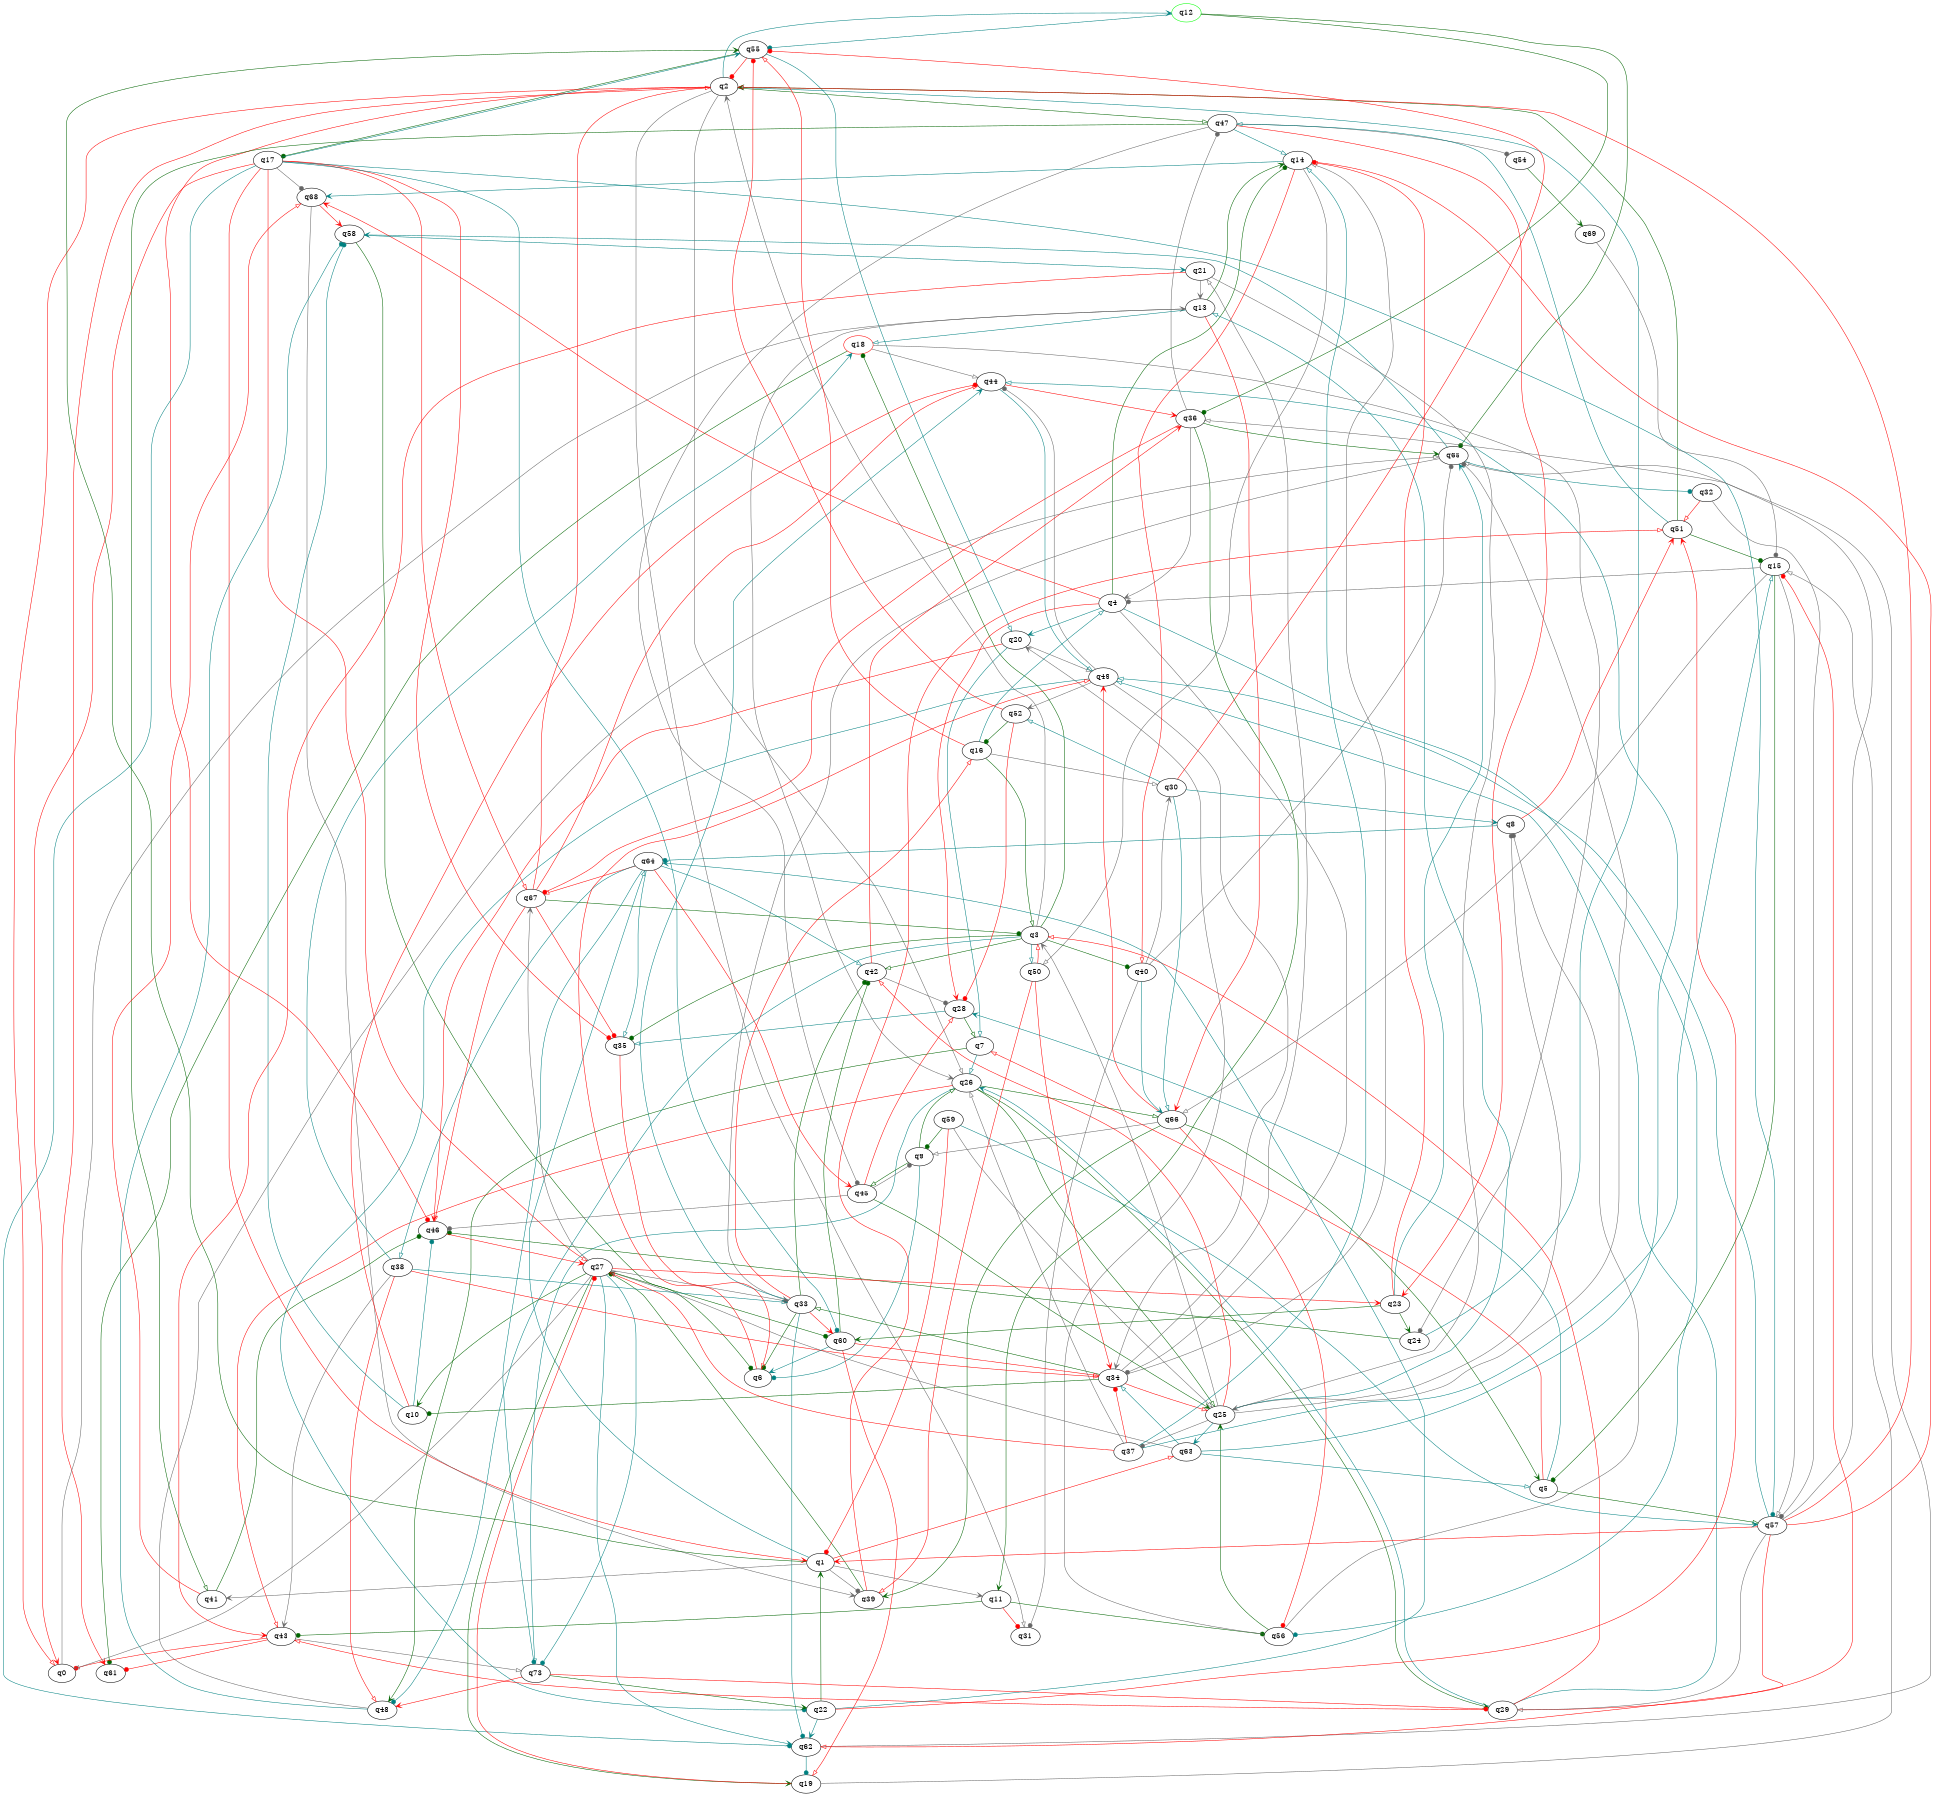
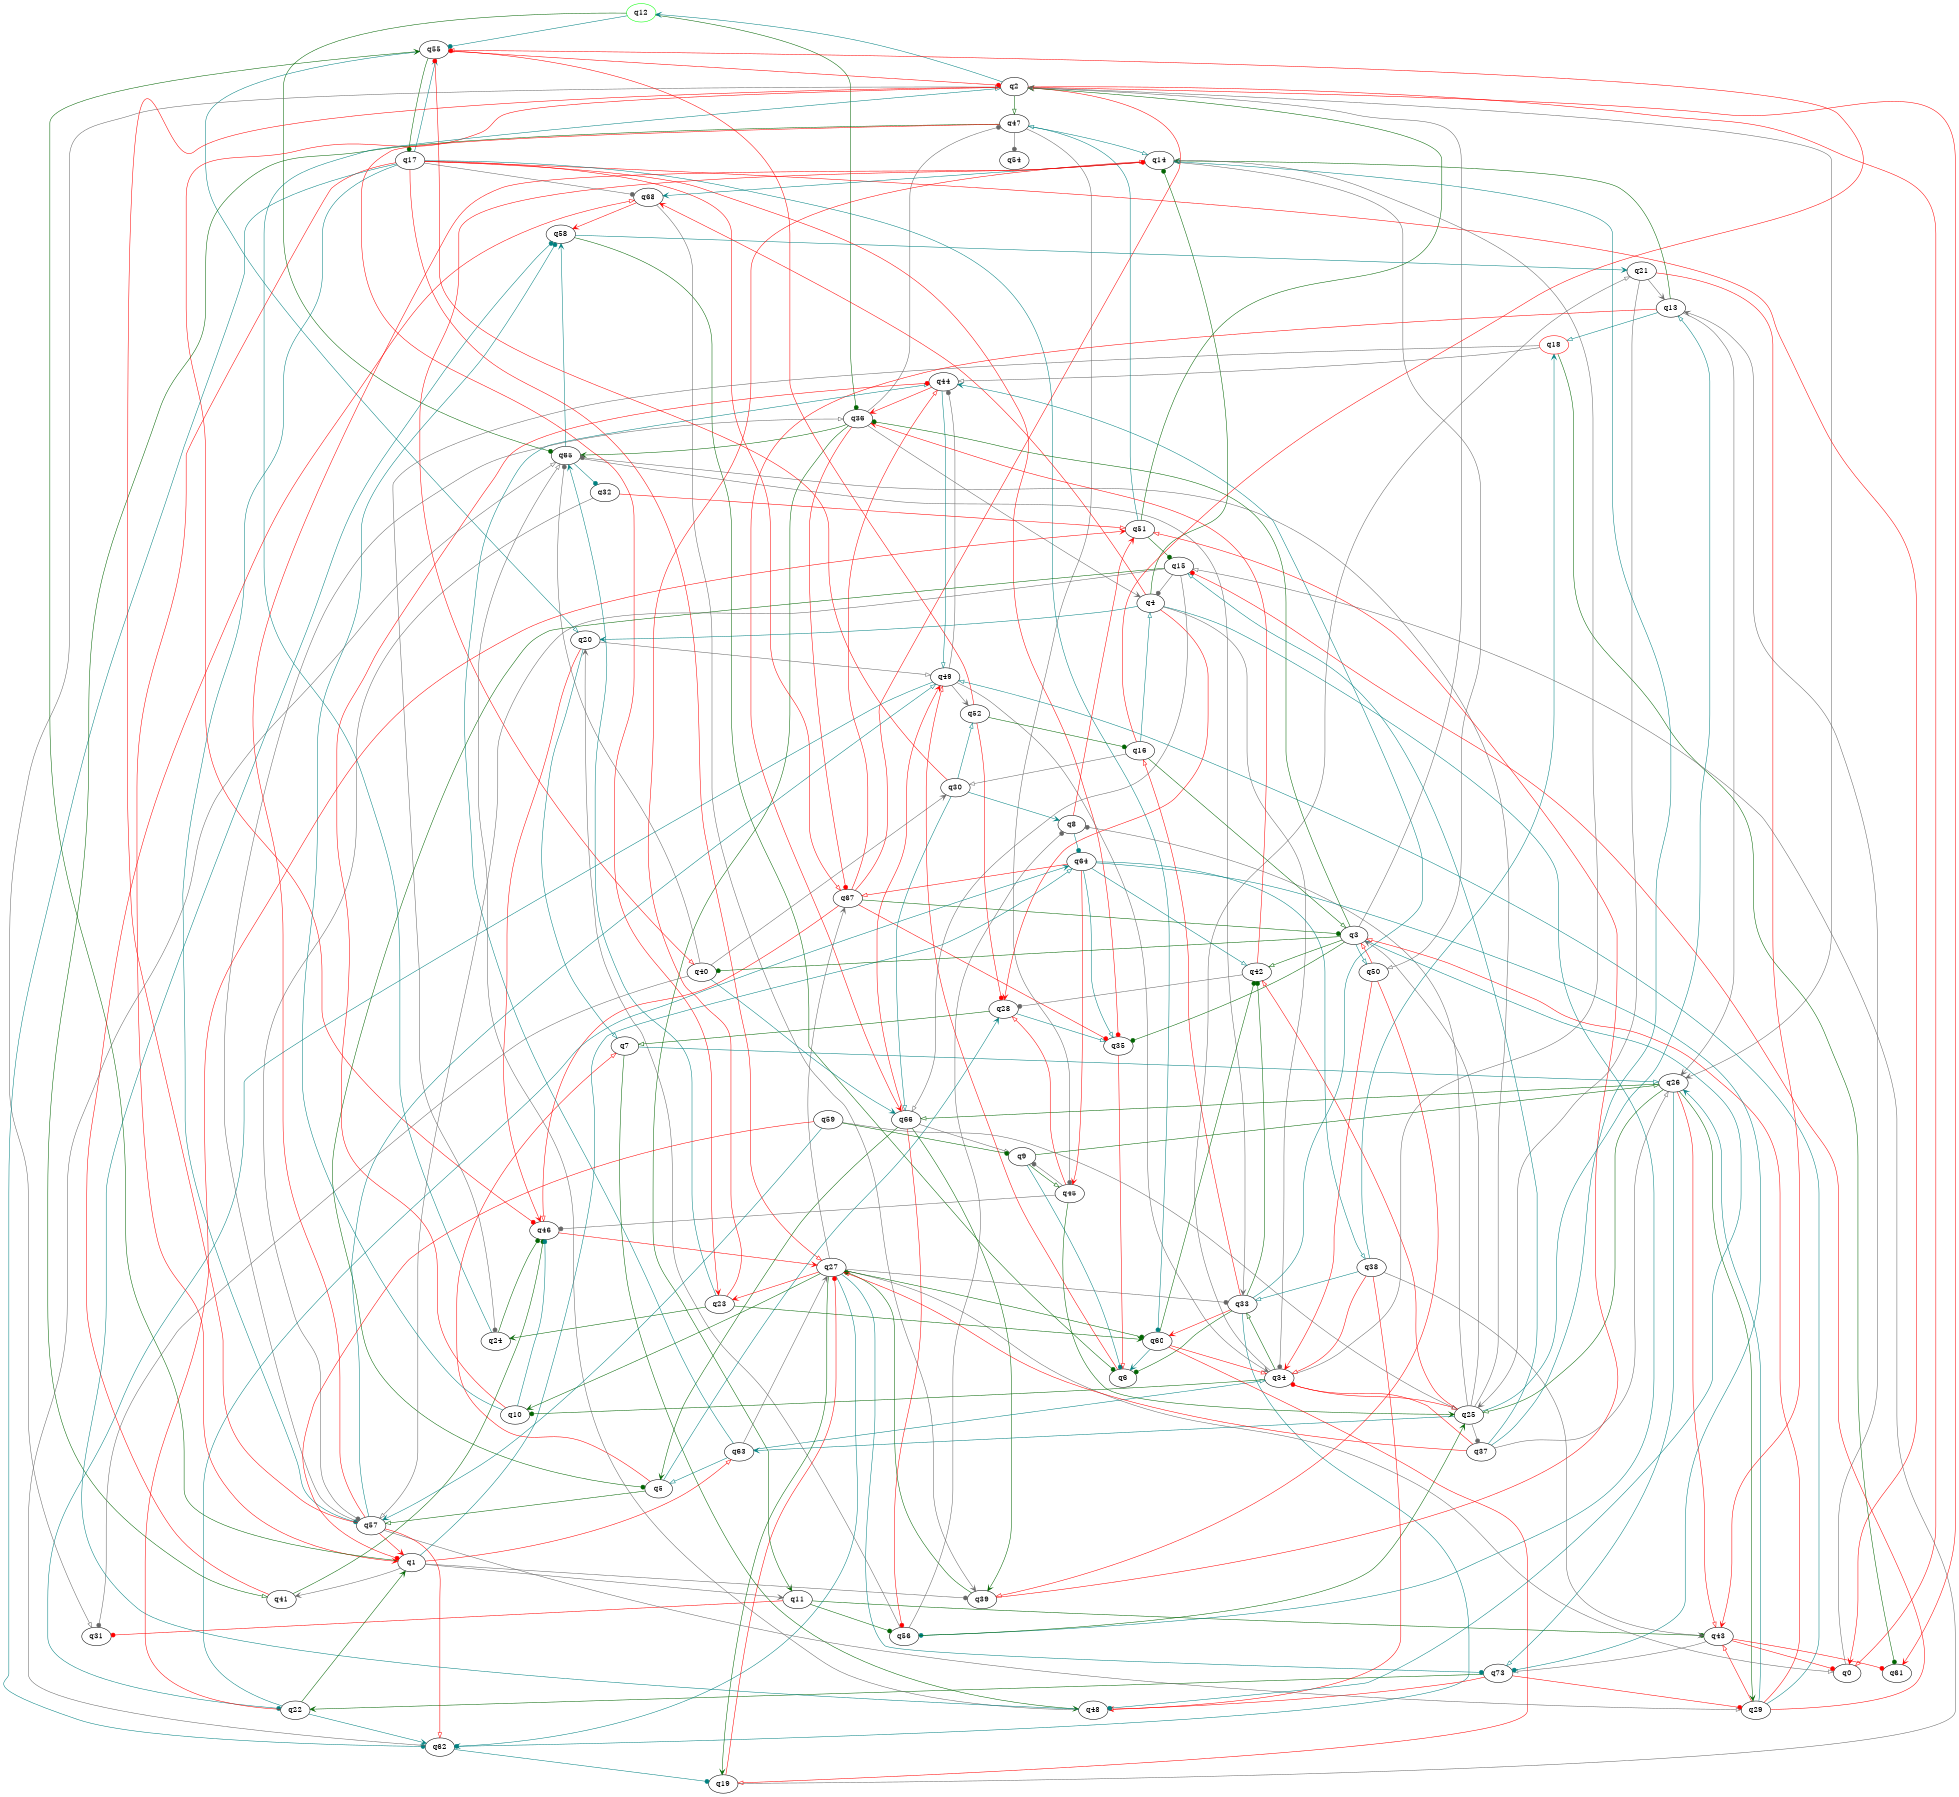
(1590, 234) -> none
(694, 619) -> (1831, 248)
(1003, 657) -> (1266, 530)
